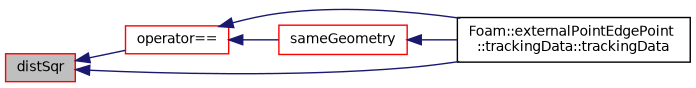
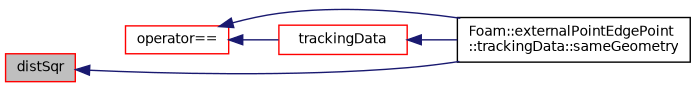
(343, 40) -> (343, 40)
(574, 40) -> (574, 40)
(107, 54) -> none
